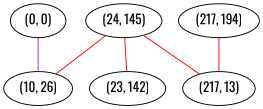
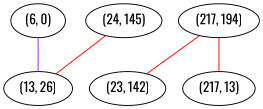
(38, 21) -> (38, 21)
(126, 55) -> (173, 55)
(172, 55) -> none
(38, 89) -> (38, 89)
